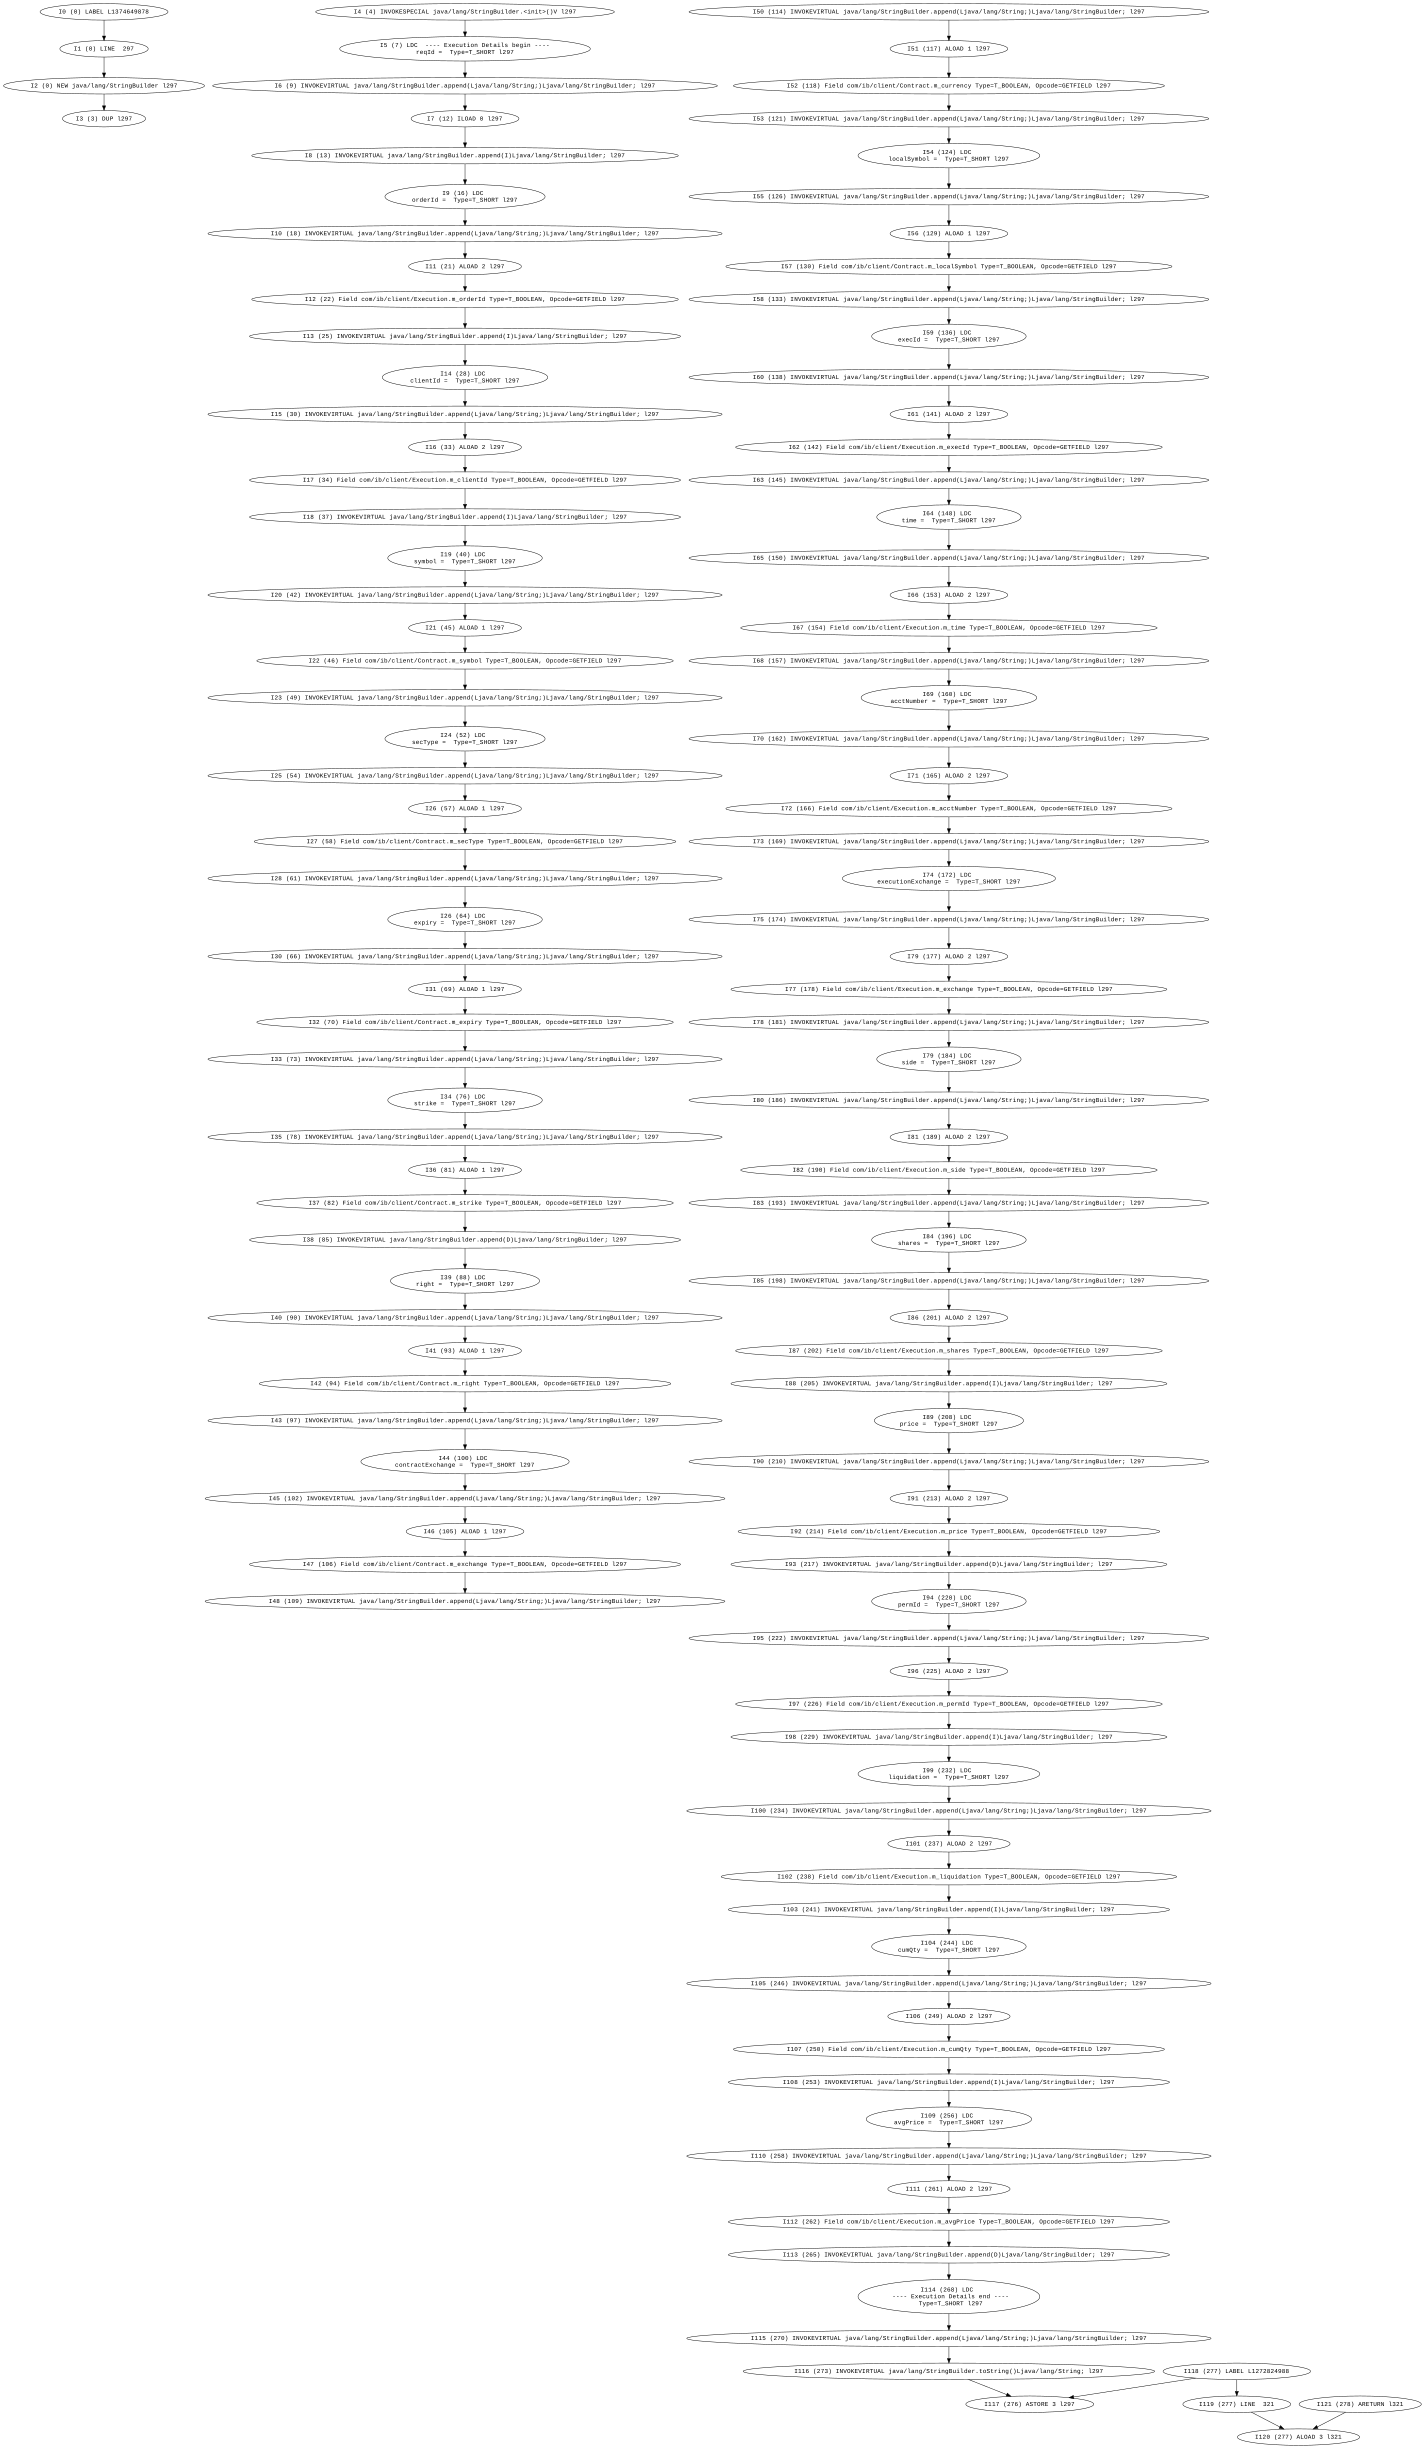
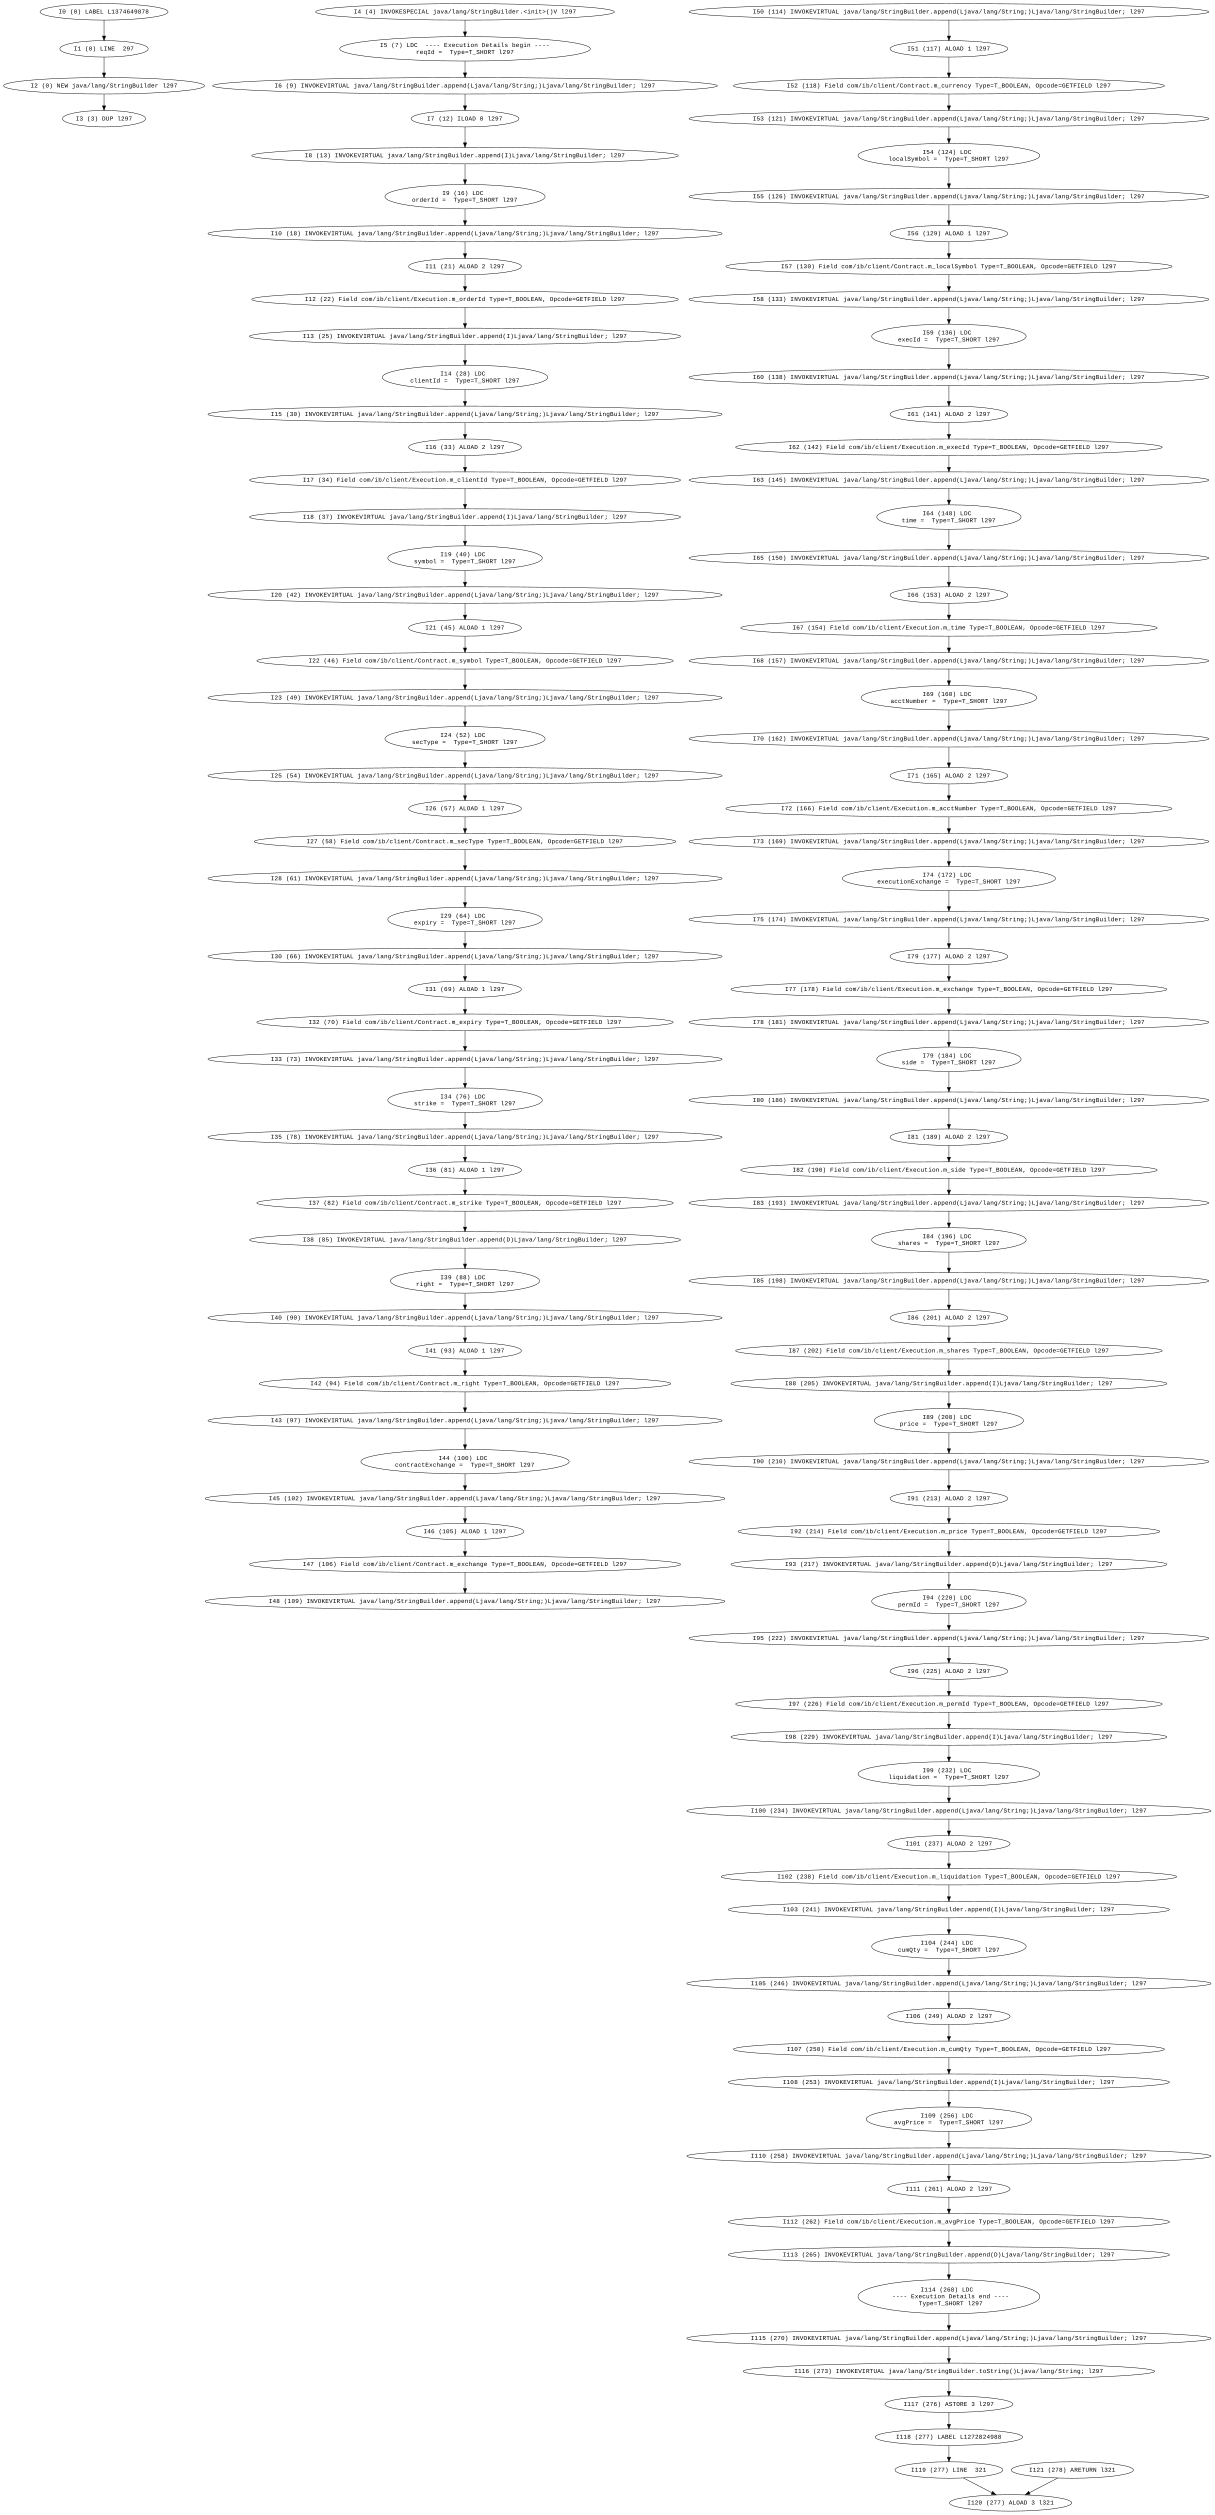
(465, 920) -> (465, 920)
(1135, 2388) -> (949, 2418)
